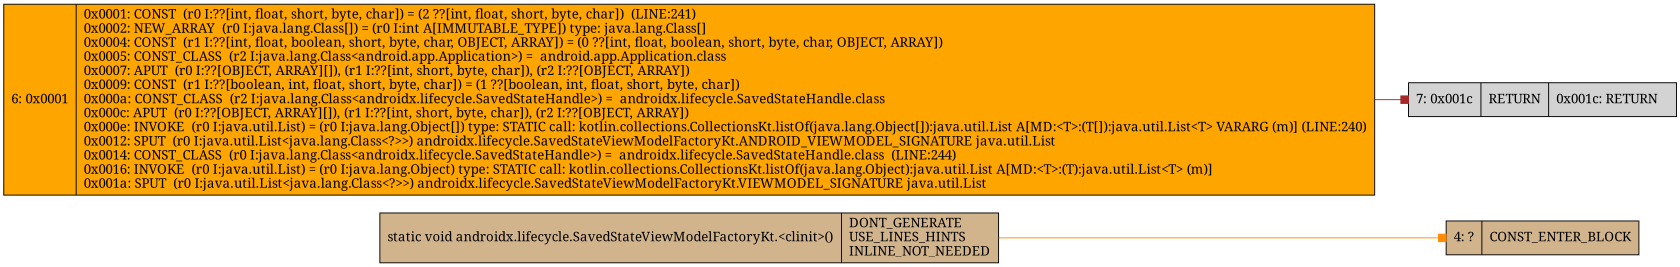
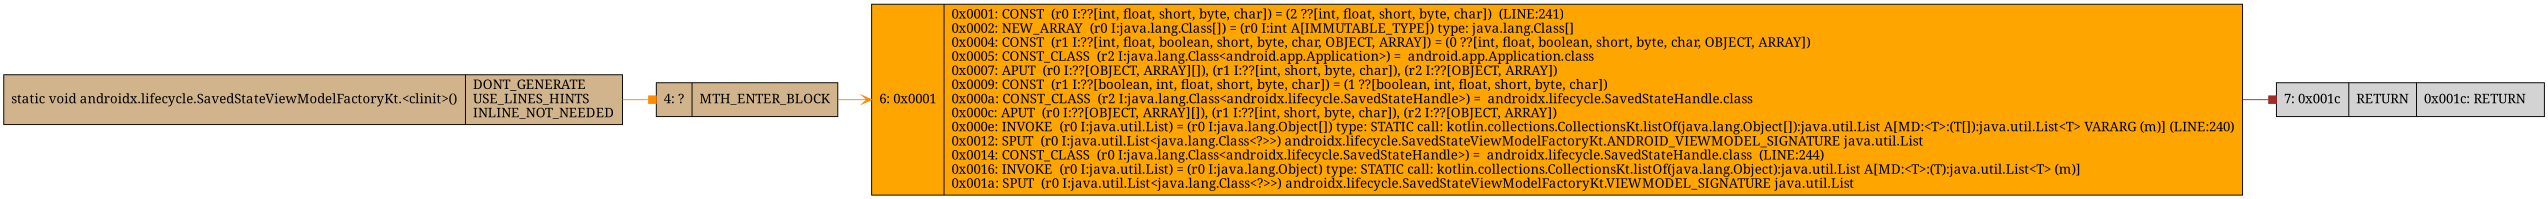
none -> (850, 100)
(1560, 237) -> (765, 99)
